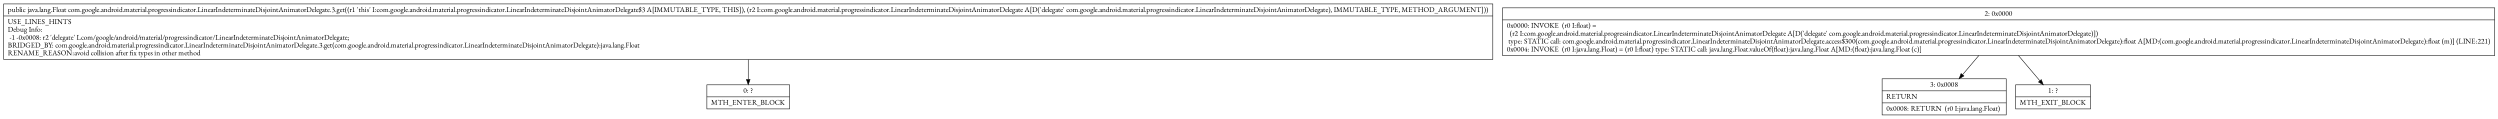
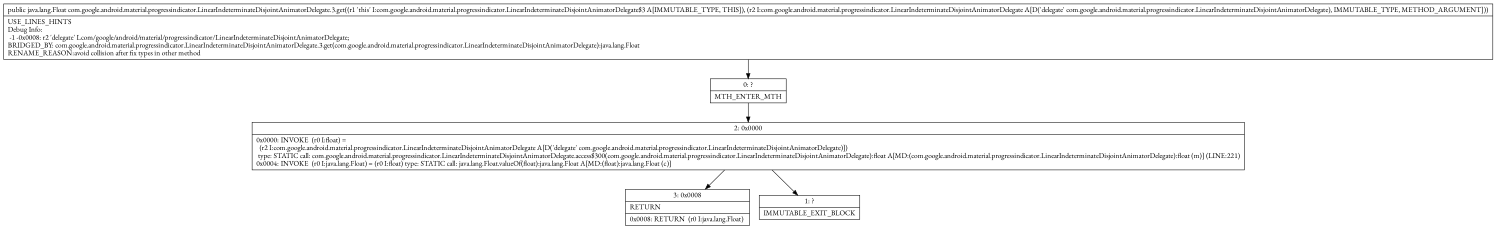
(748, 103) -> (748, 97)
(2053, 103) -> (810, 213)
none -> (748, 110)
